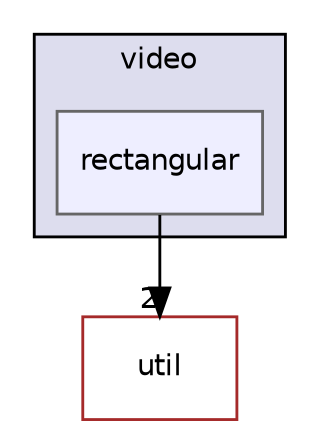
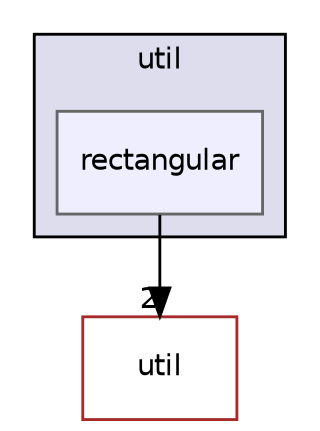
(160, 61) -> (160, 61)
